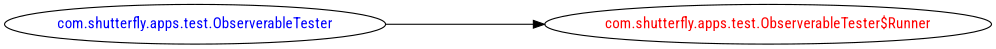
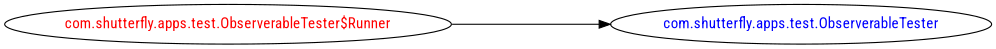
(460, 24) -> (526, 24)
